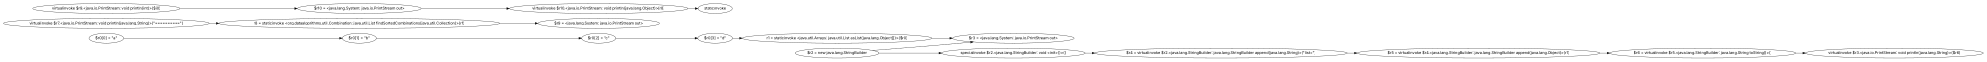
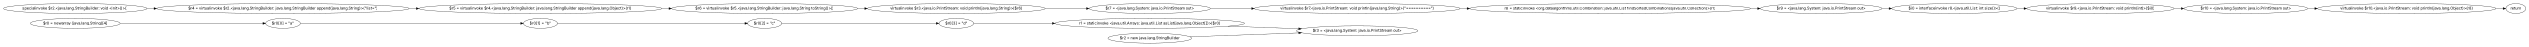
(715, 9) -> (2516, 9)
none -> (1150, 9)
none -> (1954, 9)
none -> (75, 23)
(909, 53) -> none
